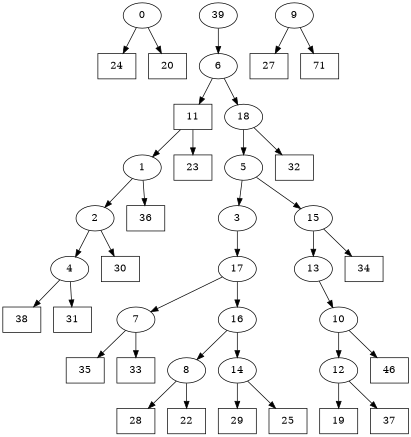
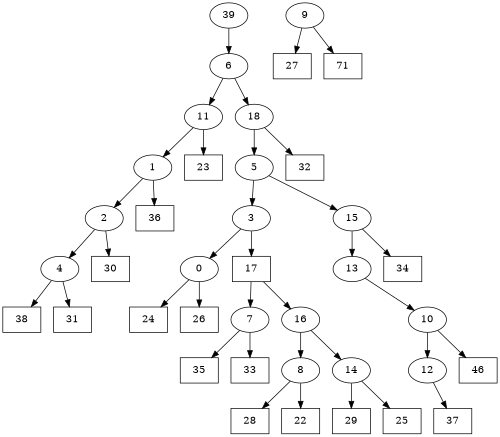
(168, 66) -> (199, 320)
(193, 117) -> (204, 117)
none -> (228, 241)
(237, 269) -> (251, 269)
(339, 421) -> none
